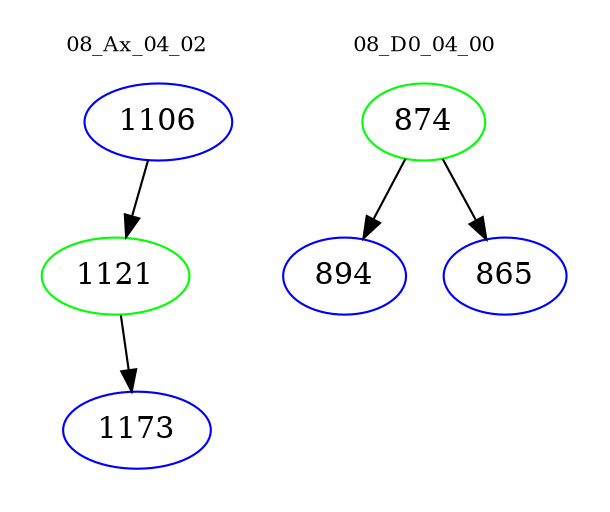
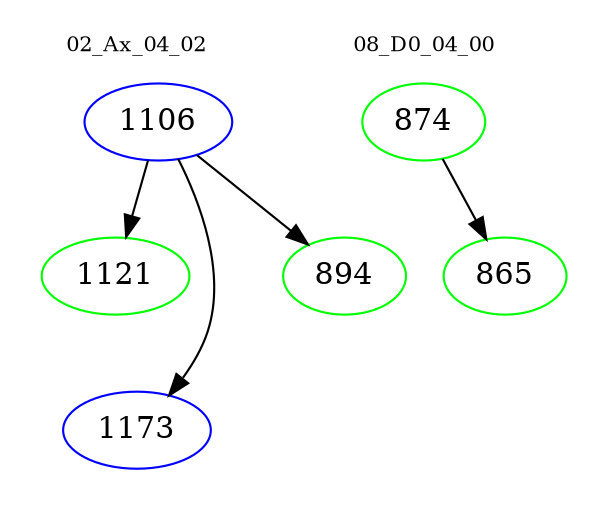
(137, 46) -> (137, 46)
(389, 189) -> (235, 185)
(345, 276) -> (345, 276)
(505, 276) -> (505, 276)
(125, 343) -> (213, 269)
